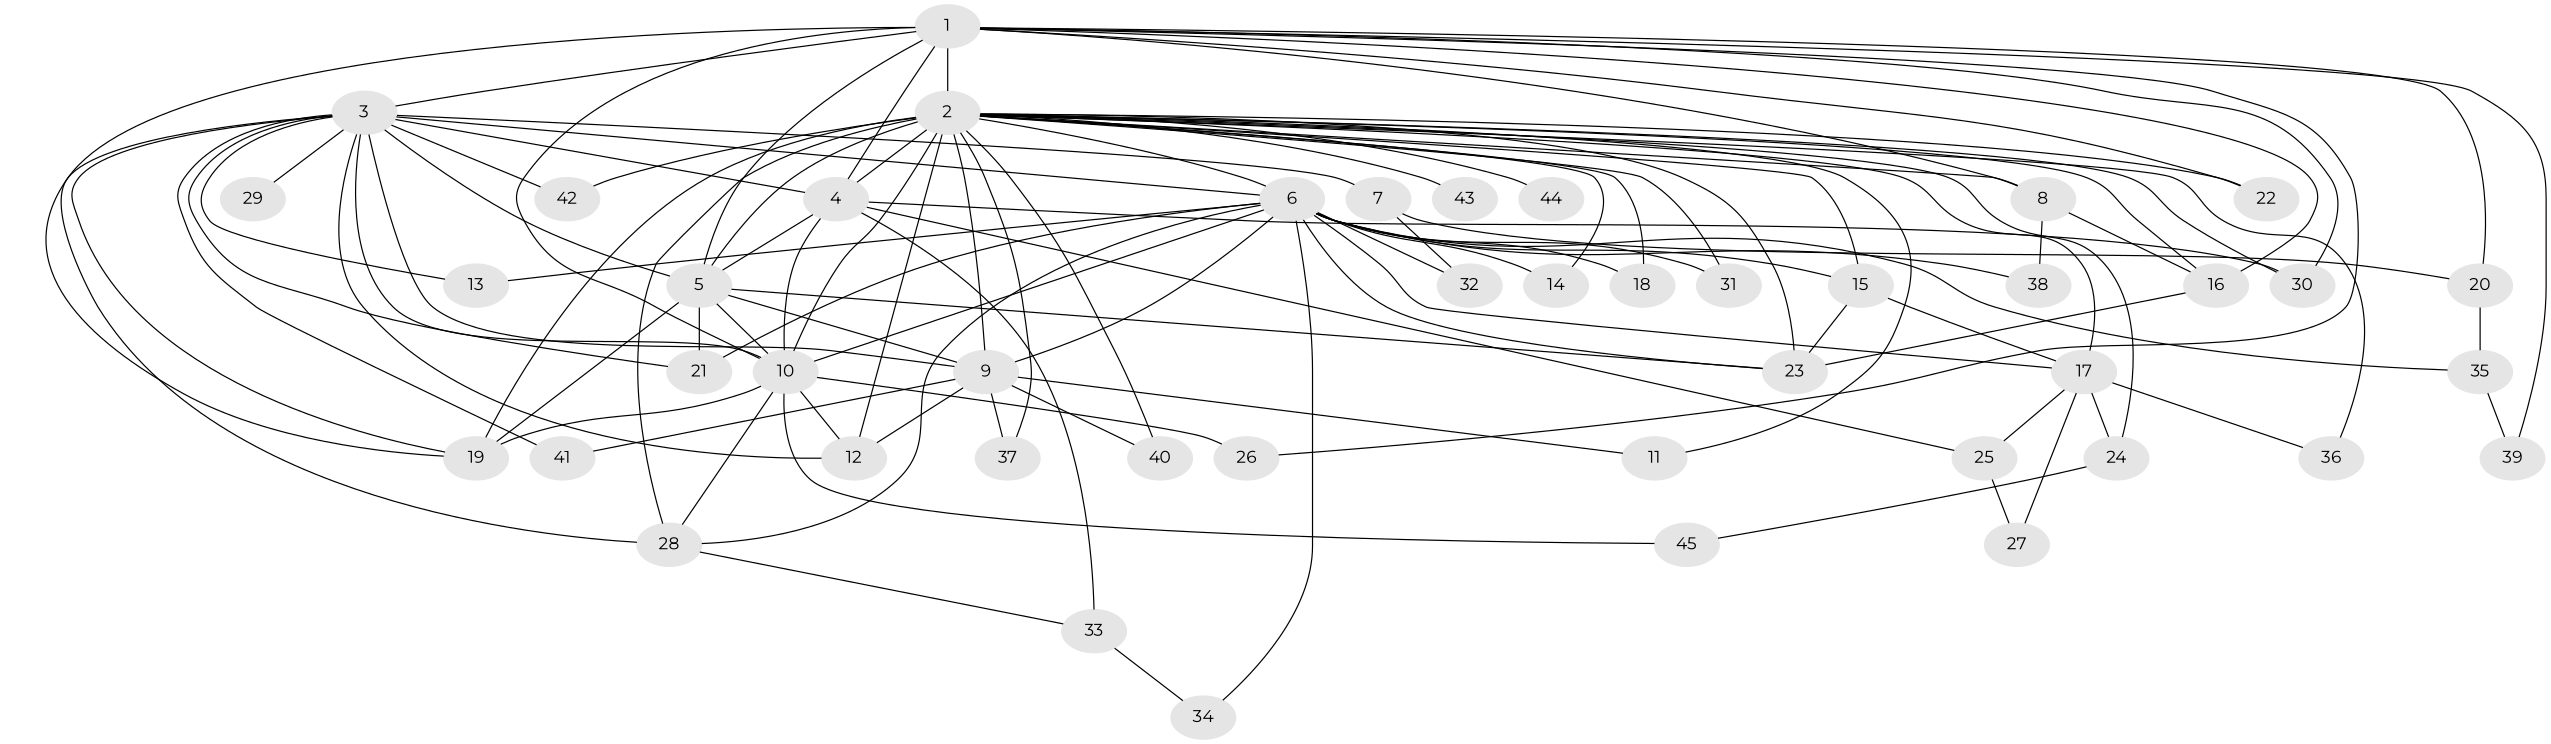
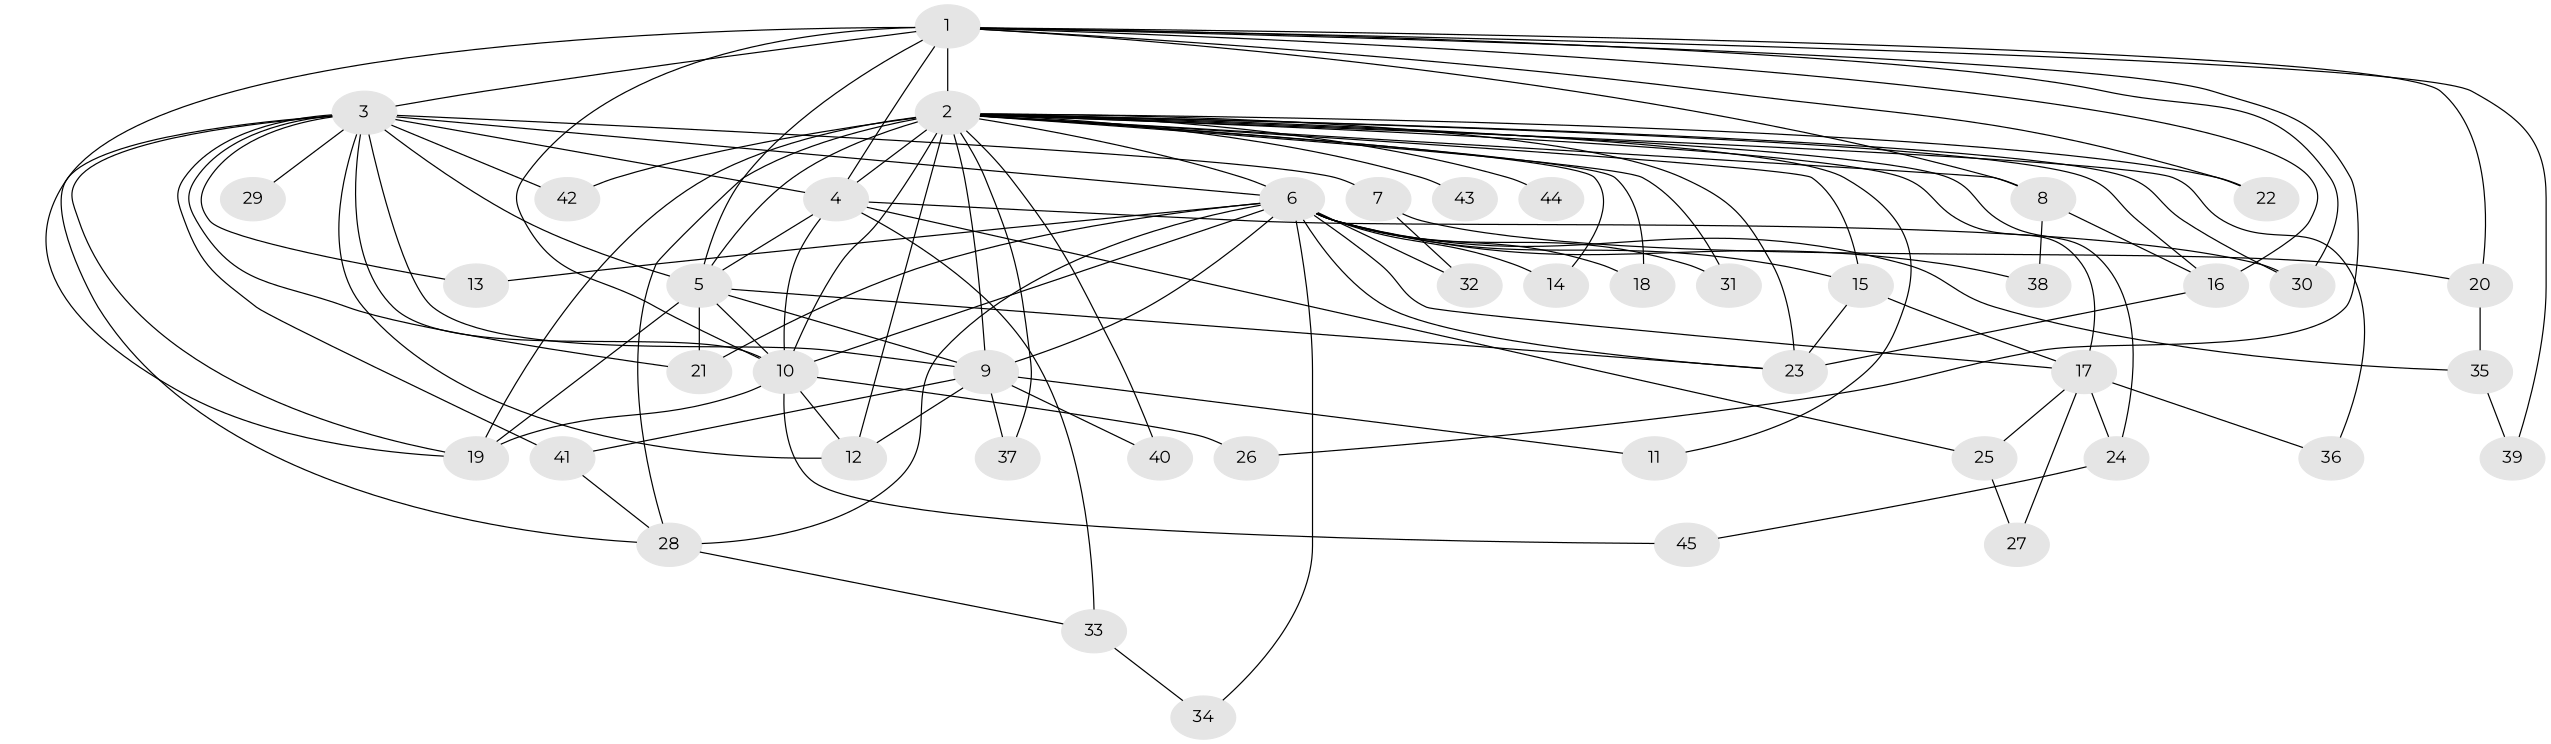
(725, 462) -> (616, 501)
